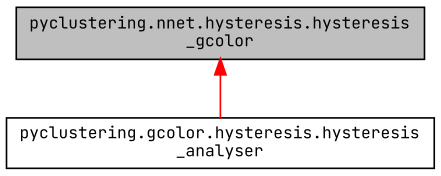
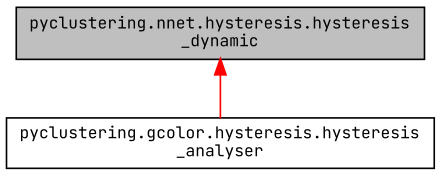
(220, 33) -> (220, 33)
